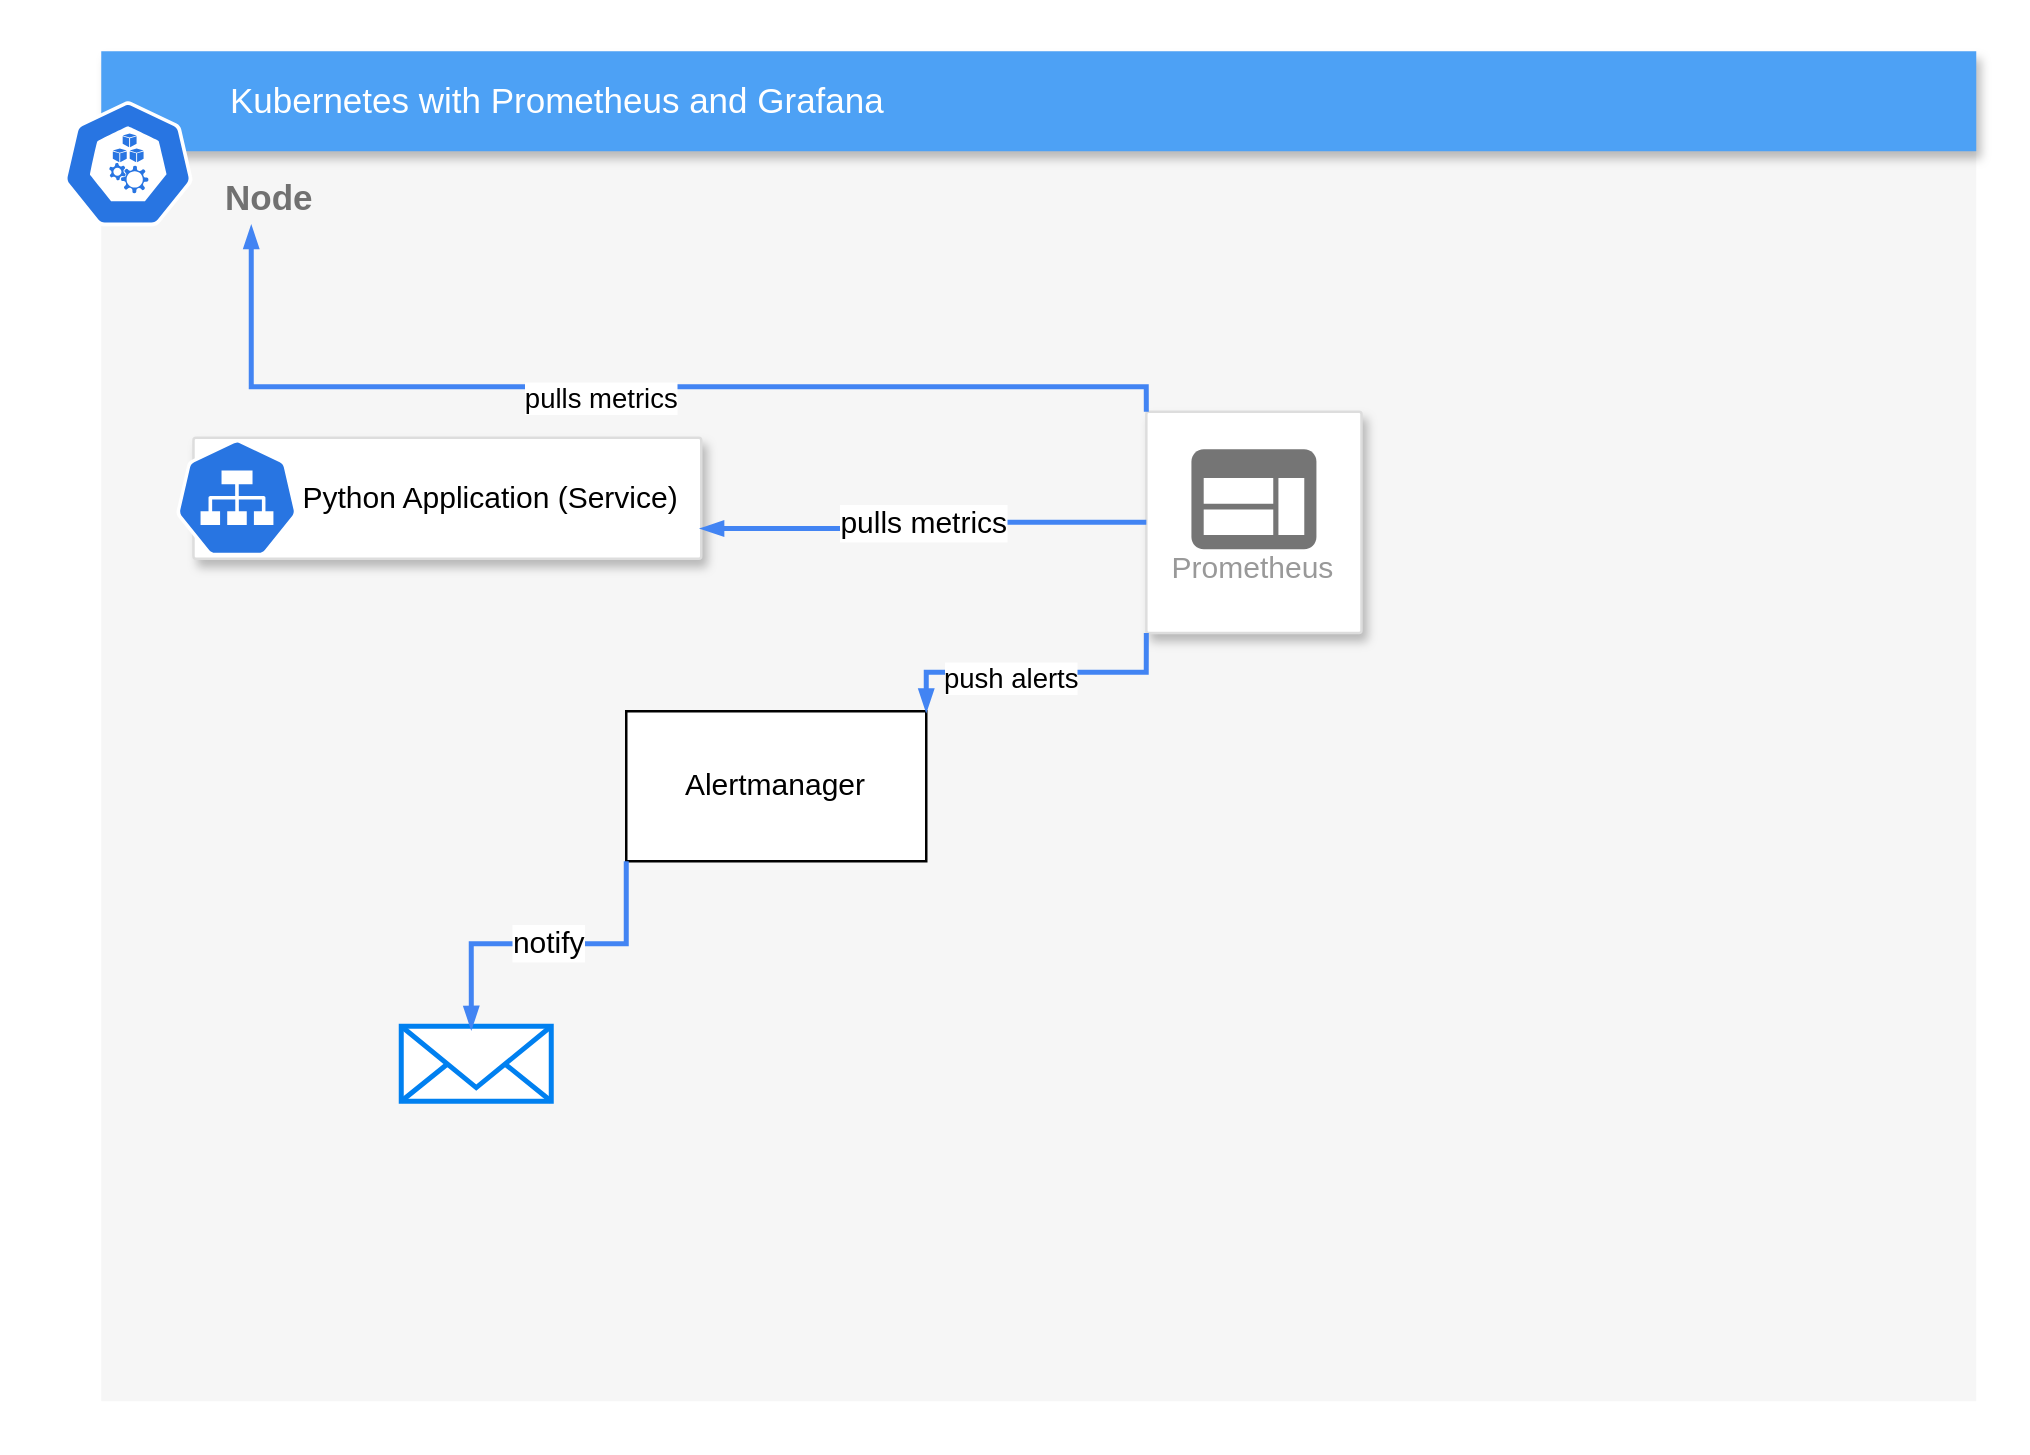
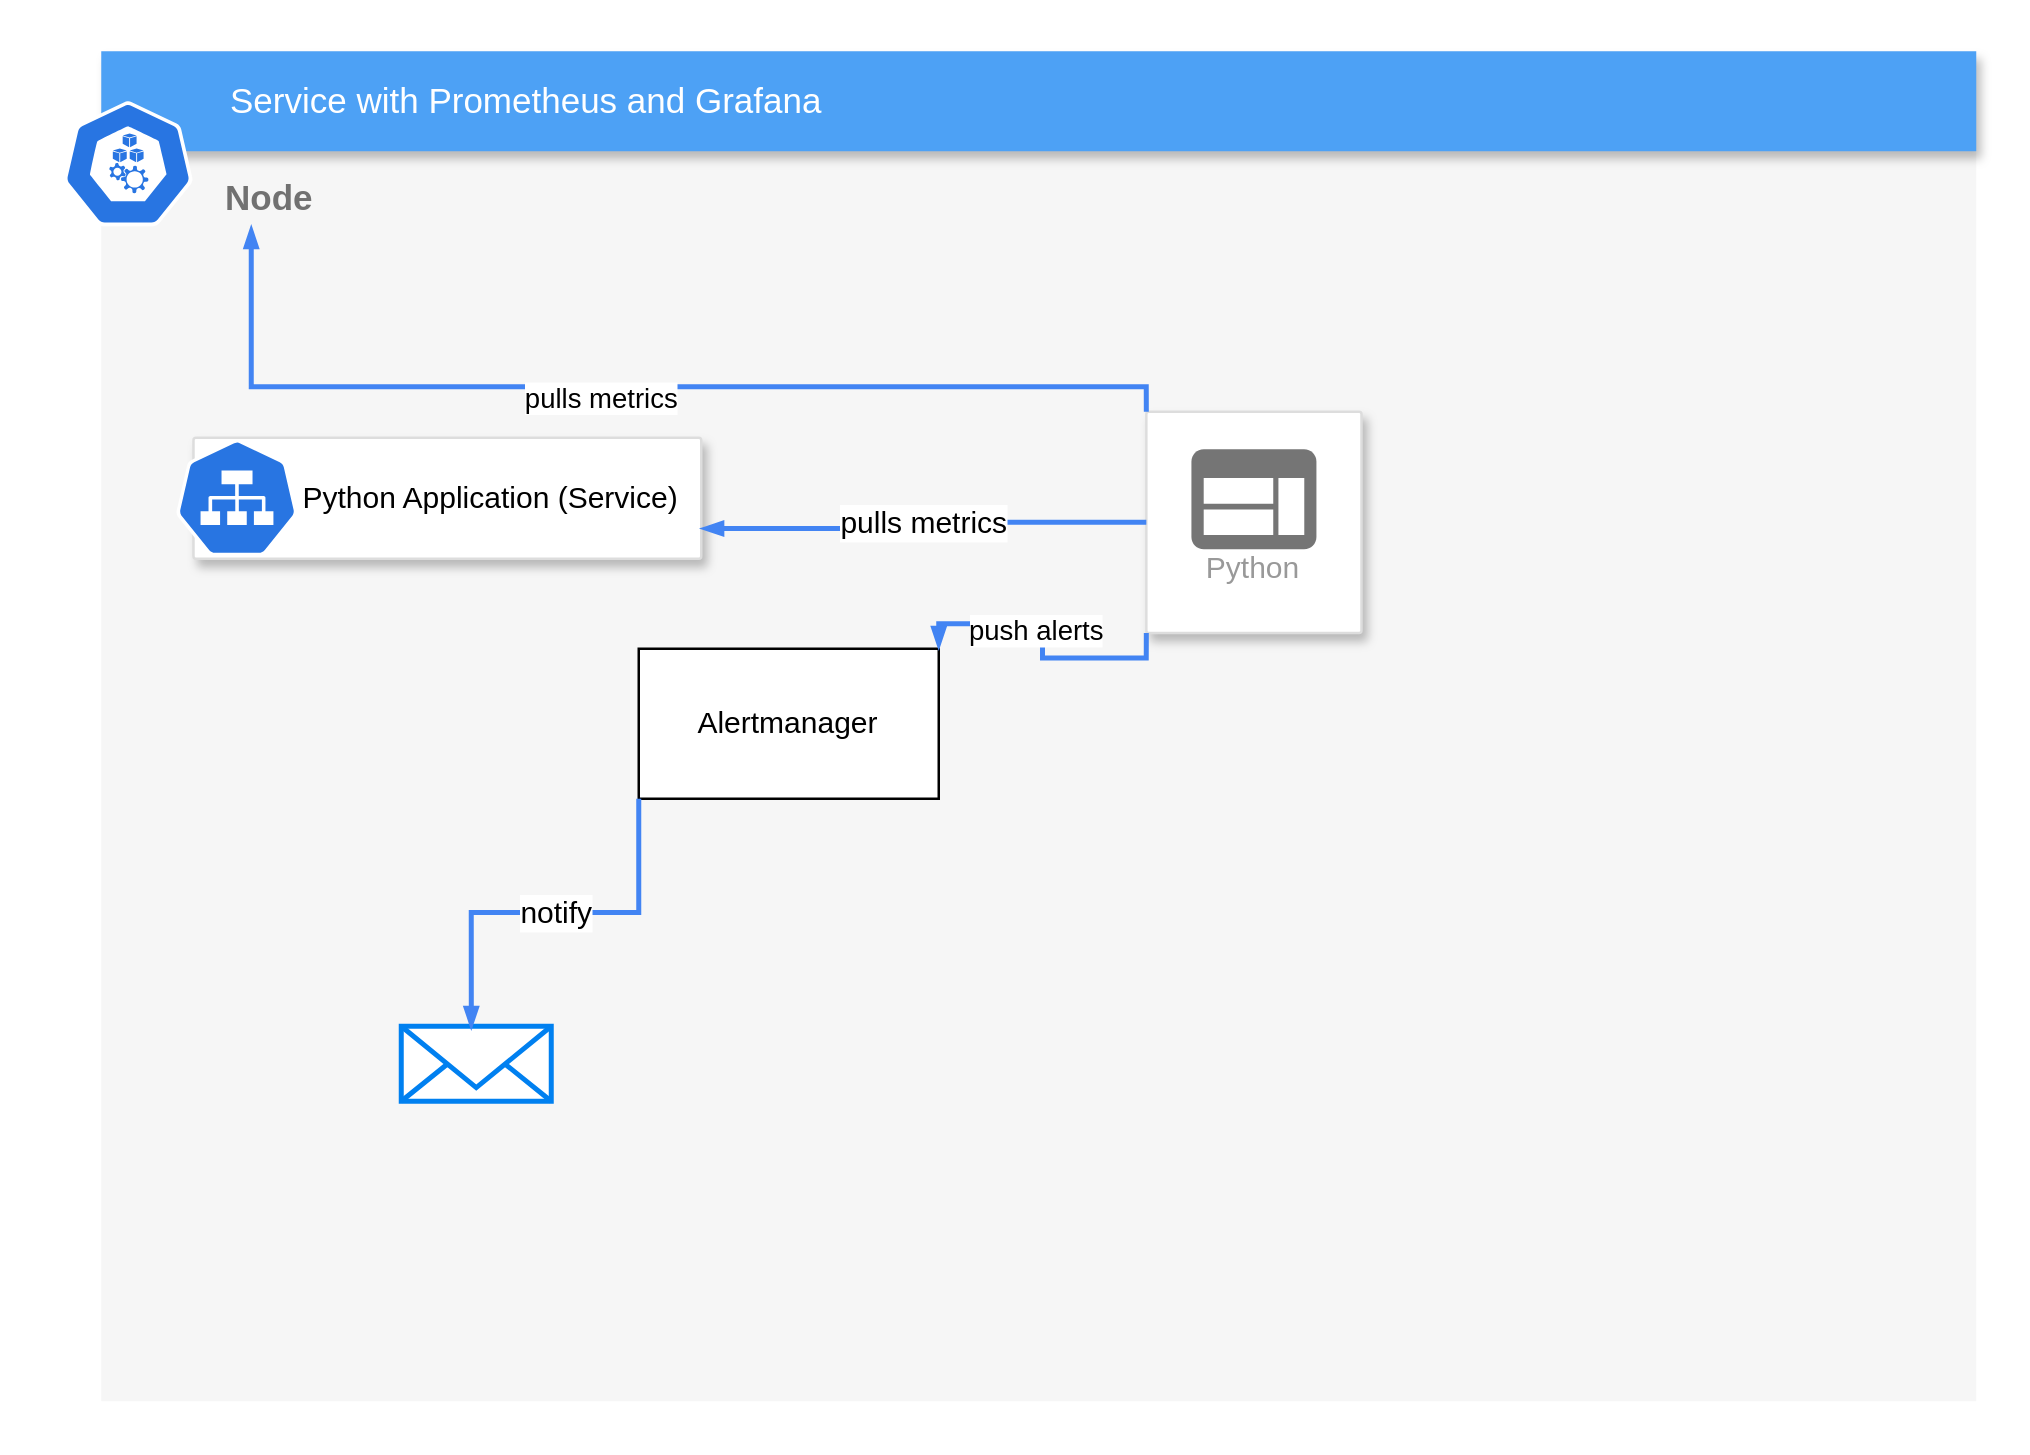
(581, 101) -> (547, 101)
(1254, 603) -> (1254, 603)
(776, 786) -> (789, 724)
